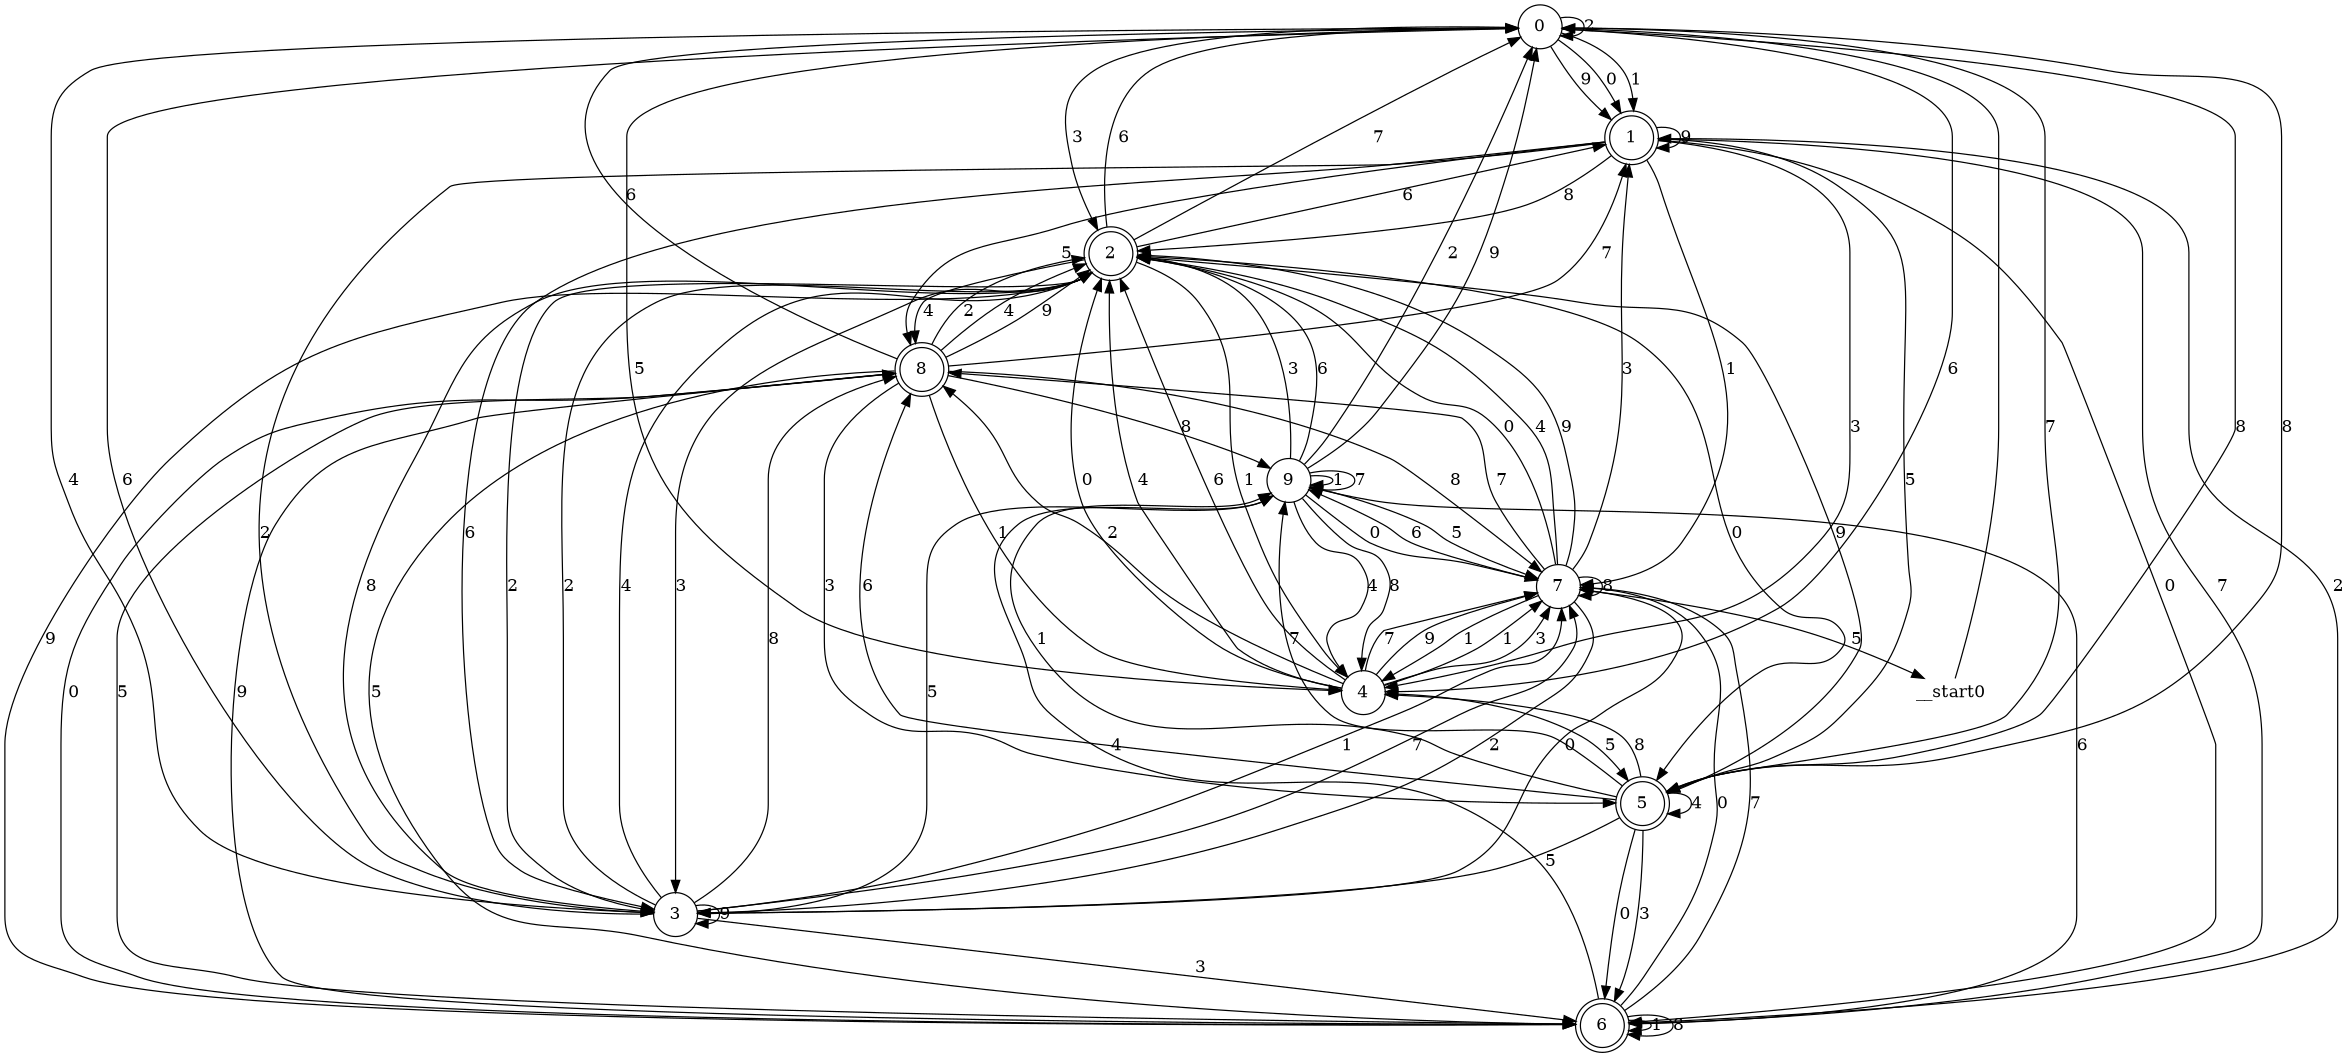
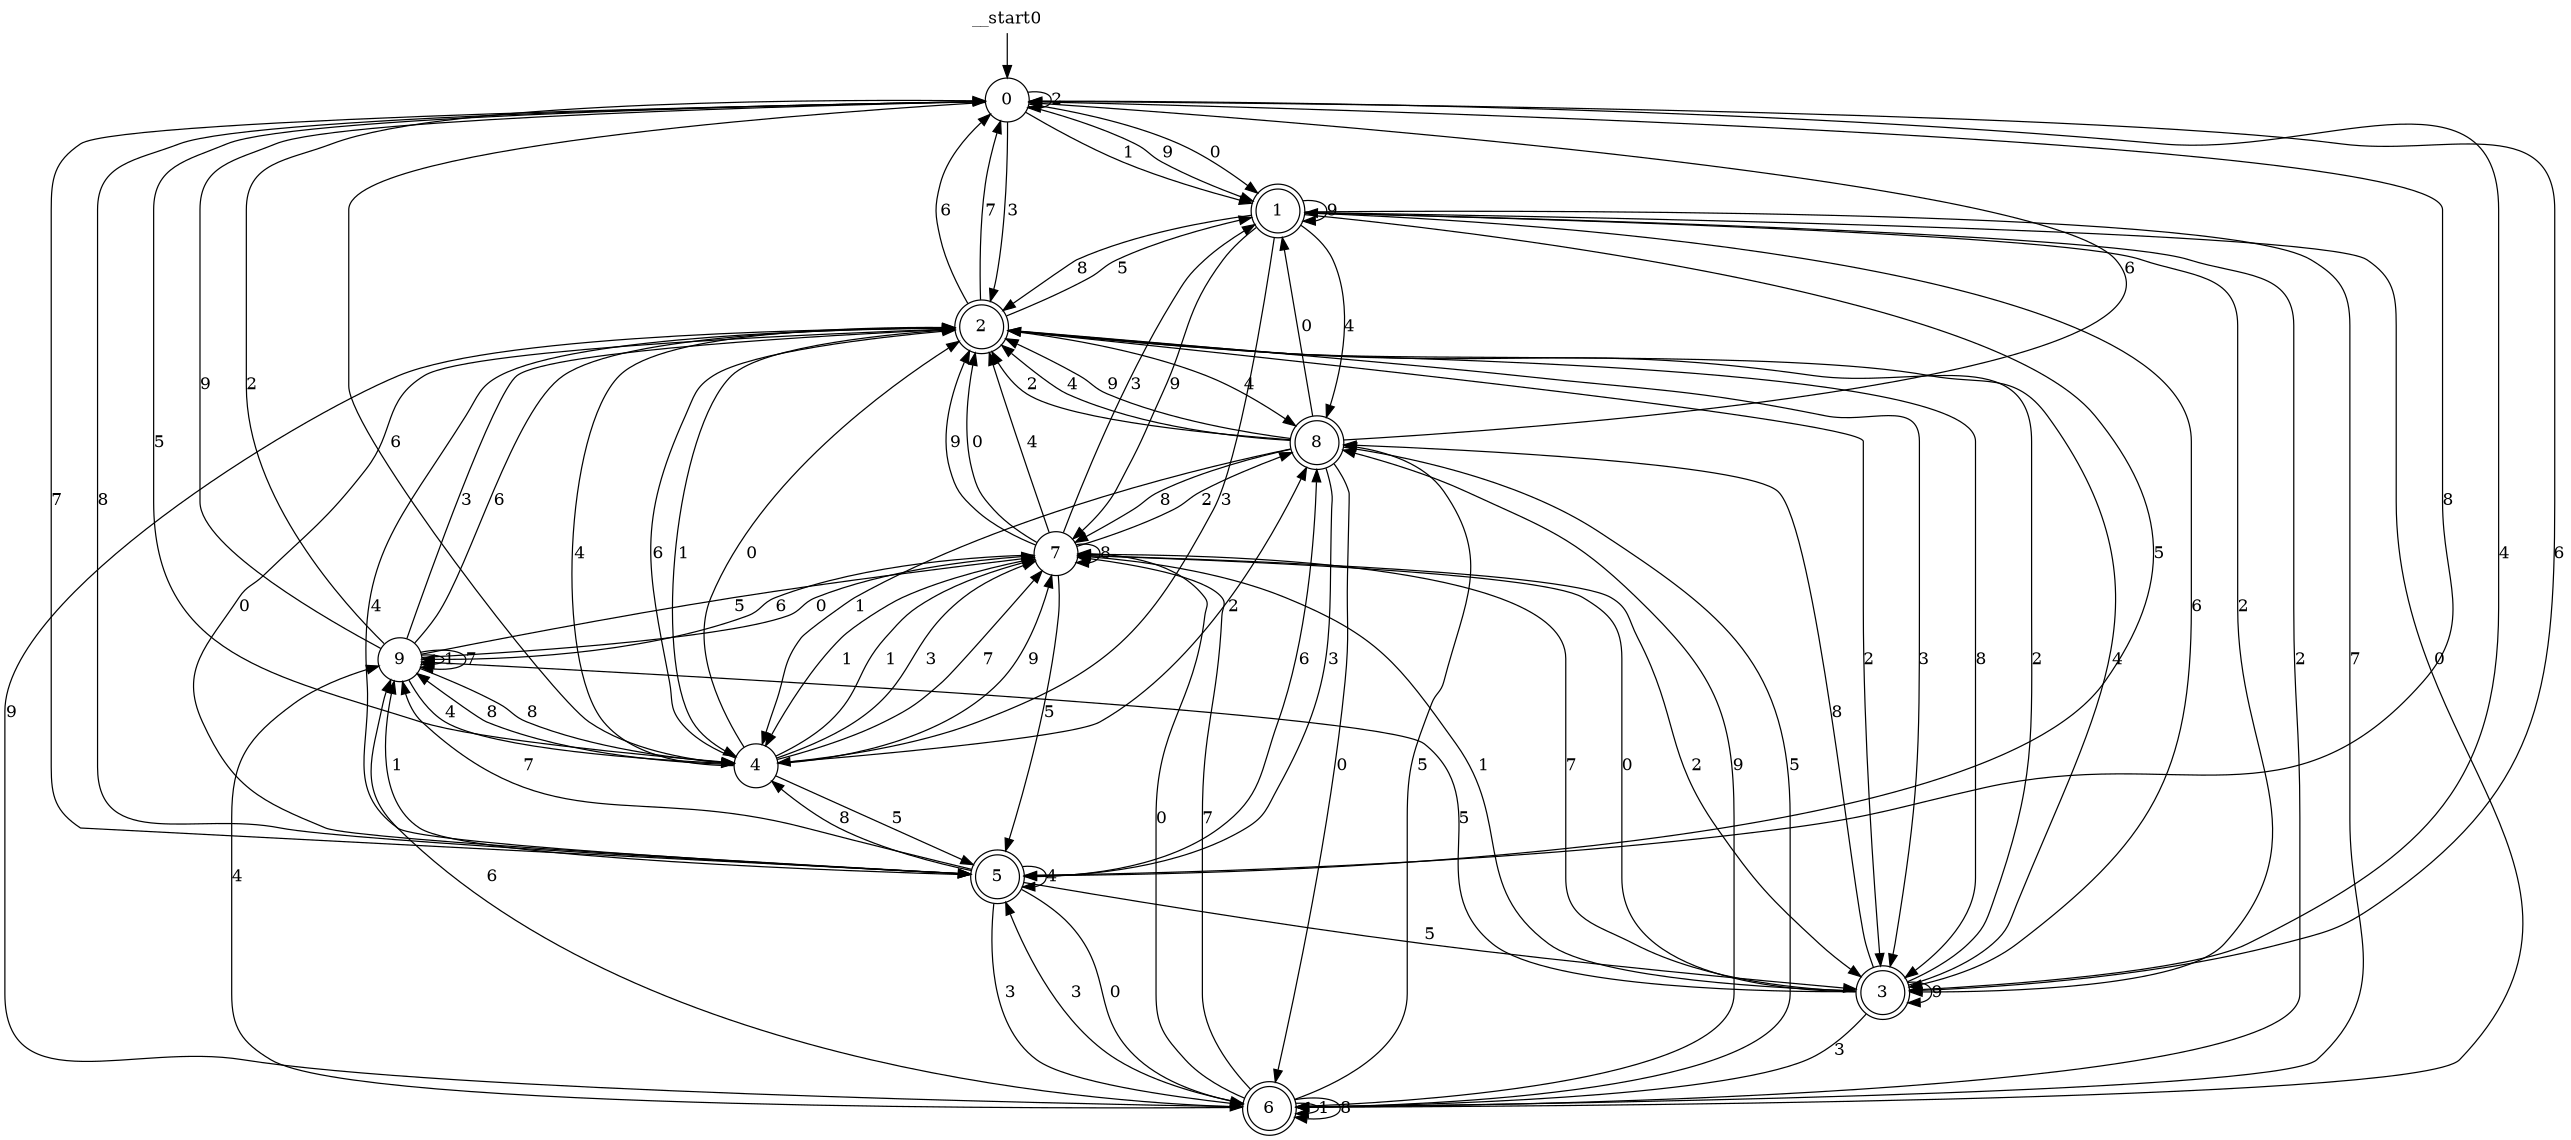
(1408, 196) -> (1123, 269)
(1067, 254) -> (1350, 327)
(1607, 254) -> (1307, 327)
(1732, 369) -> (1176, 385)
(1106, 412) -> (510, 730)
(1502, 480) -> (1207, 501)
(1841, 534) -> (377, 607)
(1742, 616) -> (1043, 709)
(676, 915) -> (1883, 993)
none -> (1097, 1045)
